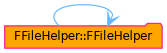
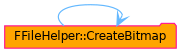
(83, 37) -> (90, 37)
